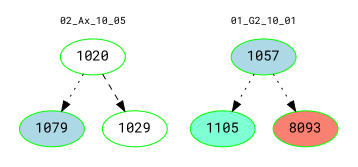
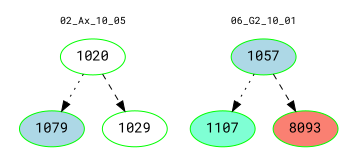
(264, 21) -> (264, 21)
(282, 88) -> (282, 88)
(223, 129) -> (223, 129)
